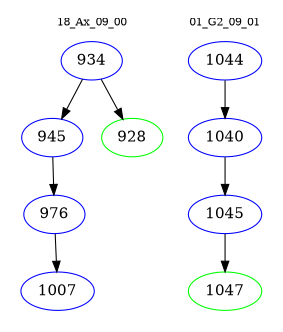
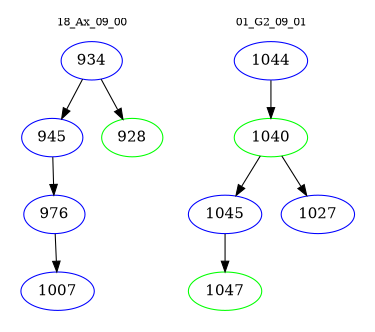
(225, 138) -> (271, 138)
none -> (318, 214)
